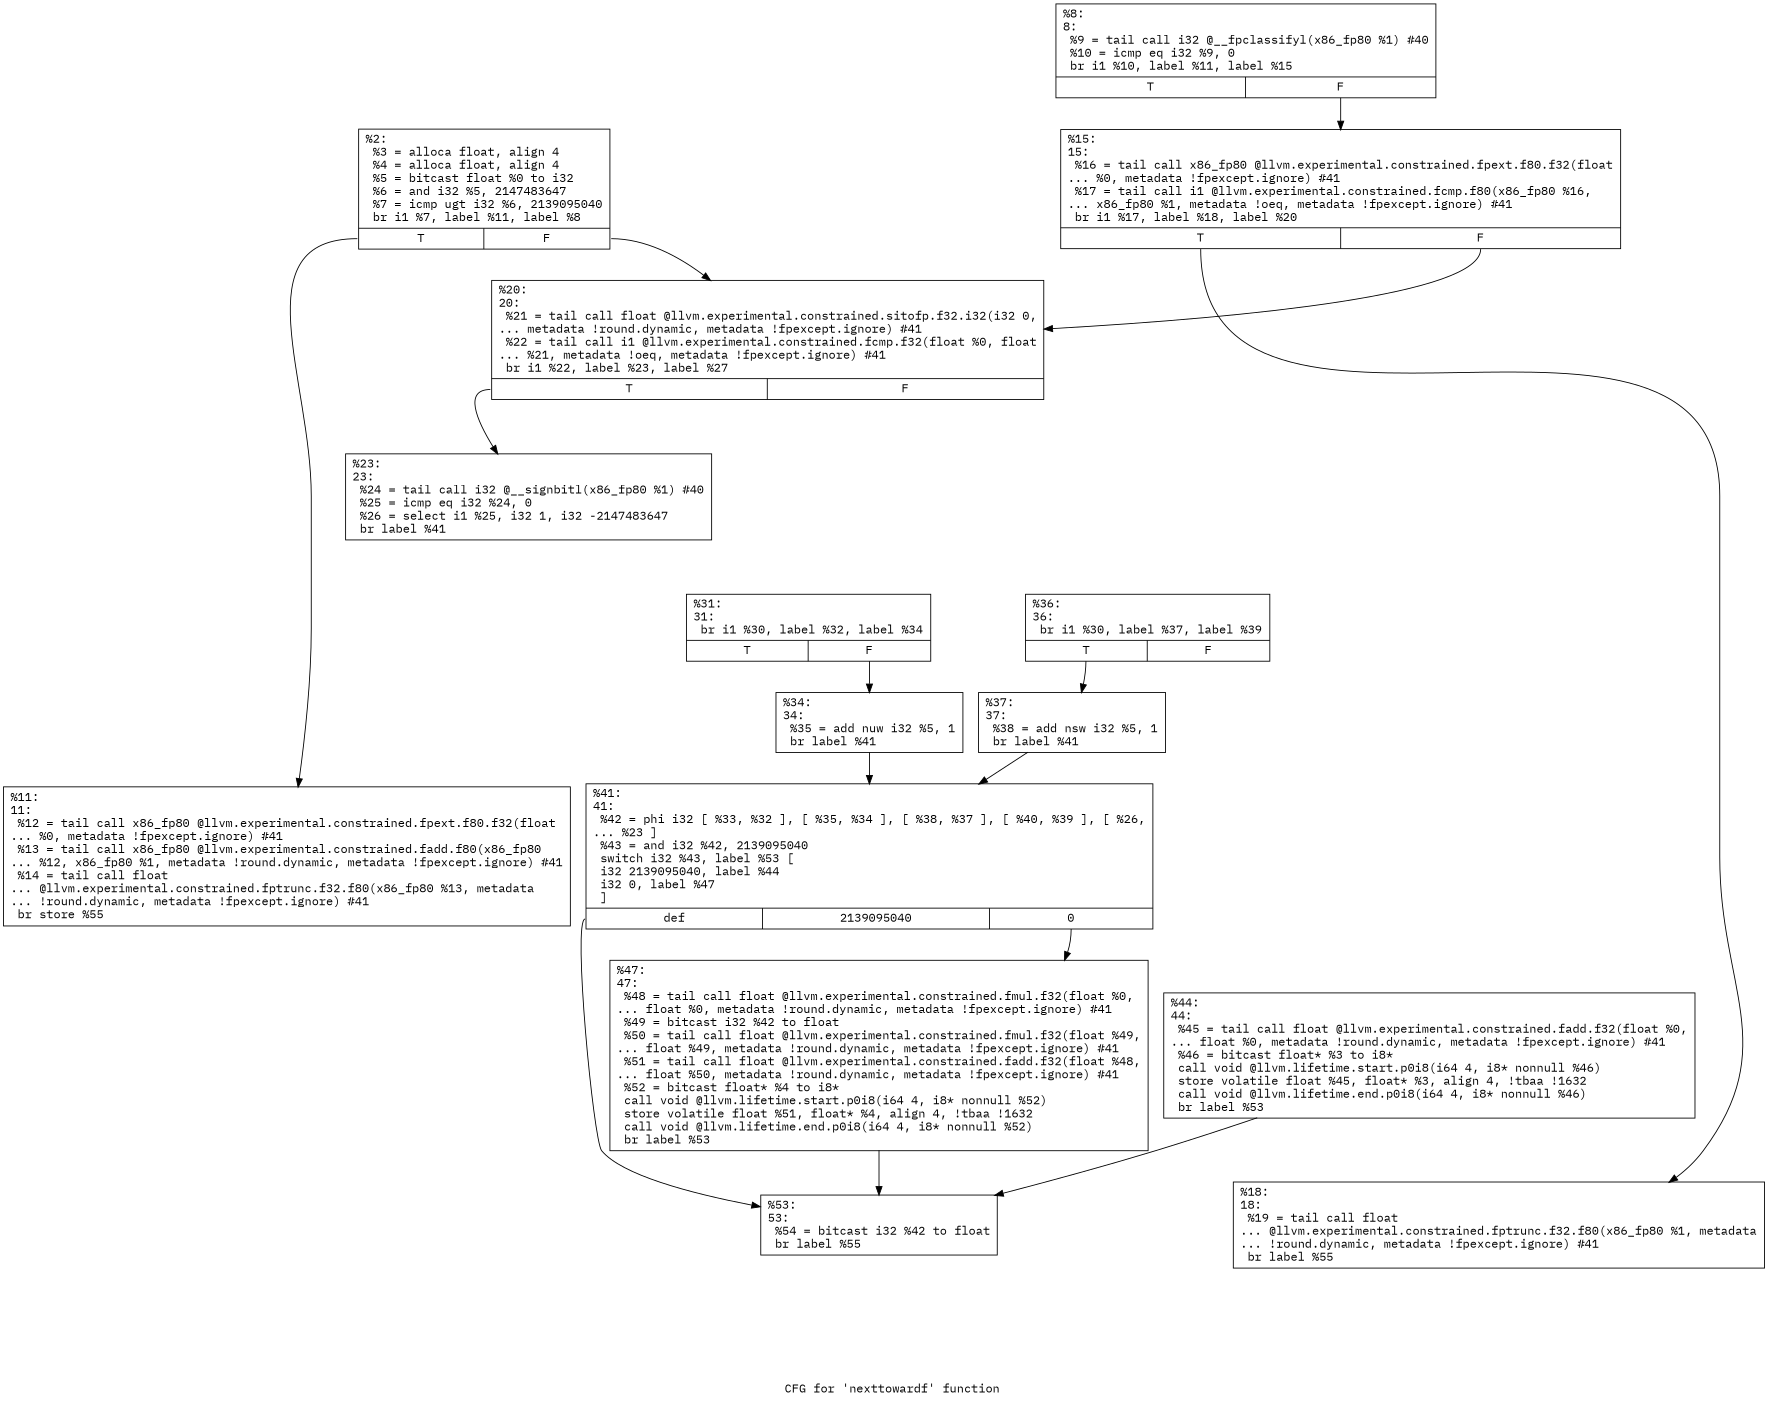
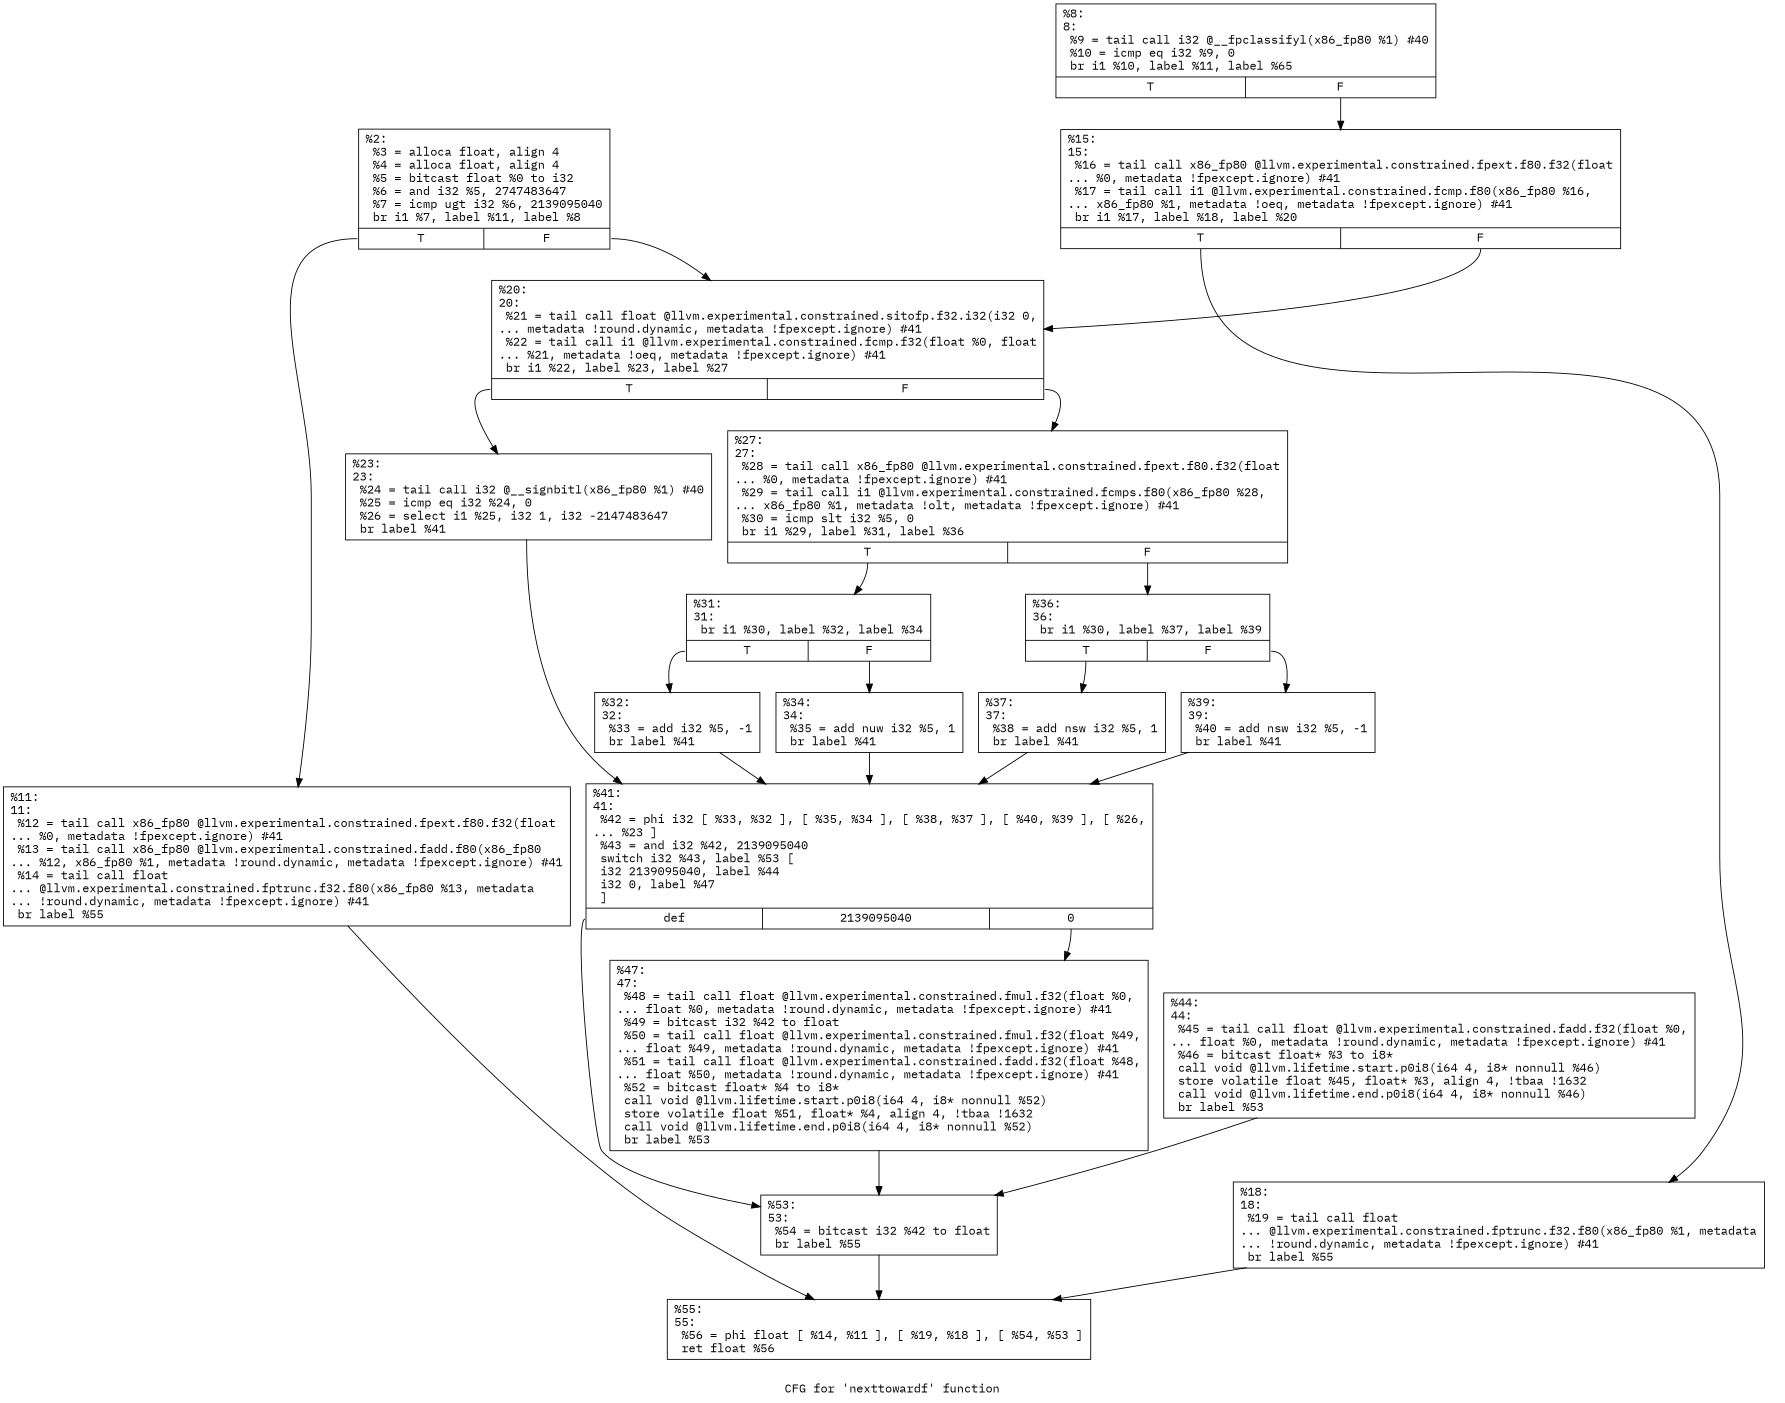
(1178, 66) -> (1178, 66)
(466, 191) -> (466, 191)
none -> (1008, 497)
none -> (544, 670)
none -> (677, 723)
none -> (1278, 723)
(57, 915) -> (57, 915)
none -> (879, 1329)
